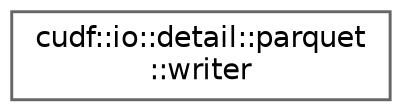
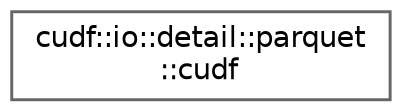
(201, 56) -> (201, 56)
